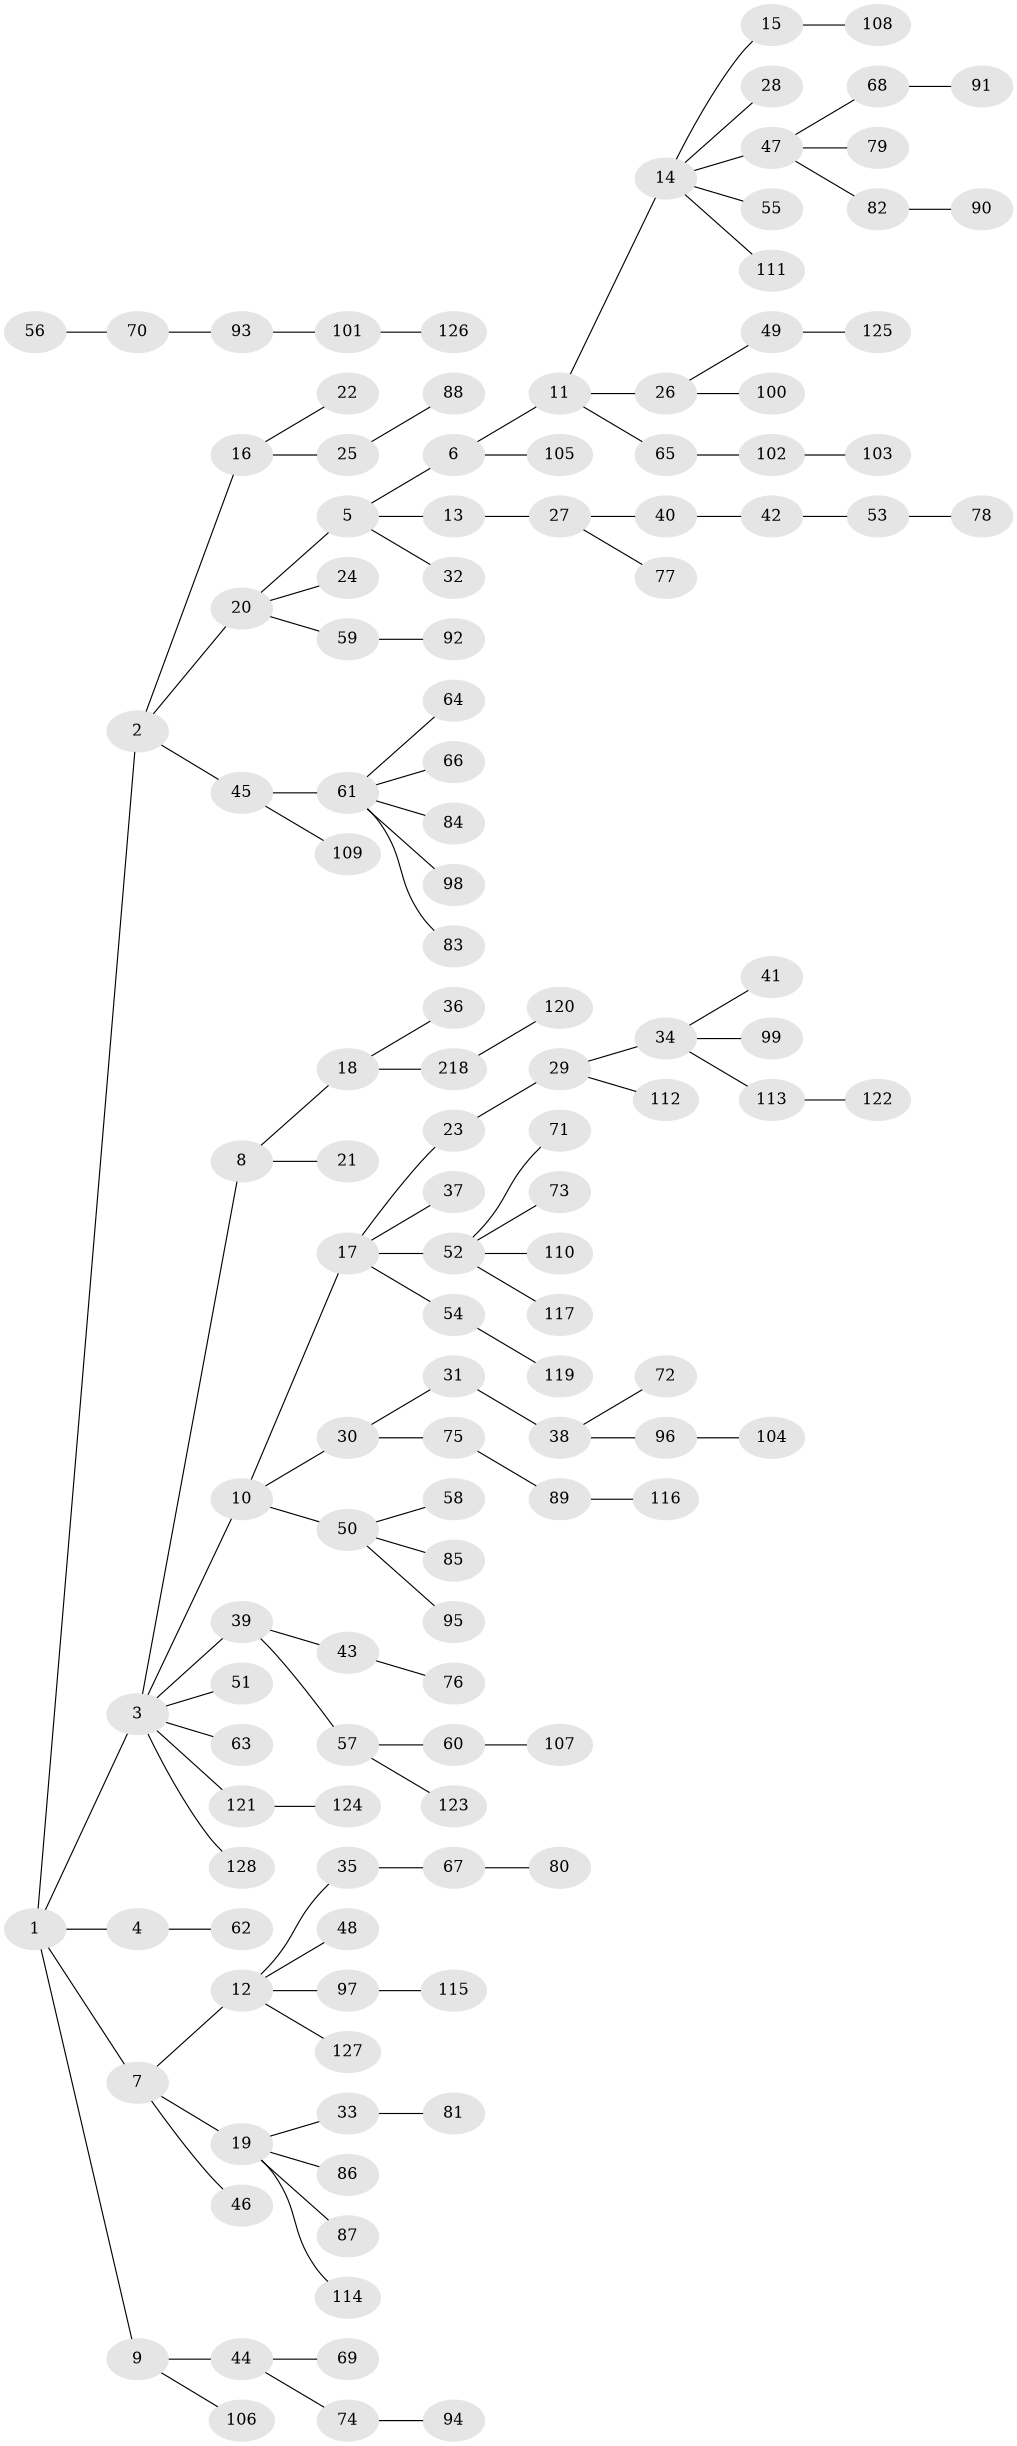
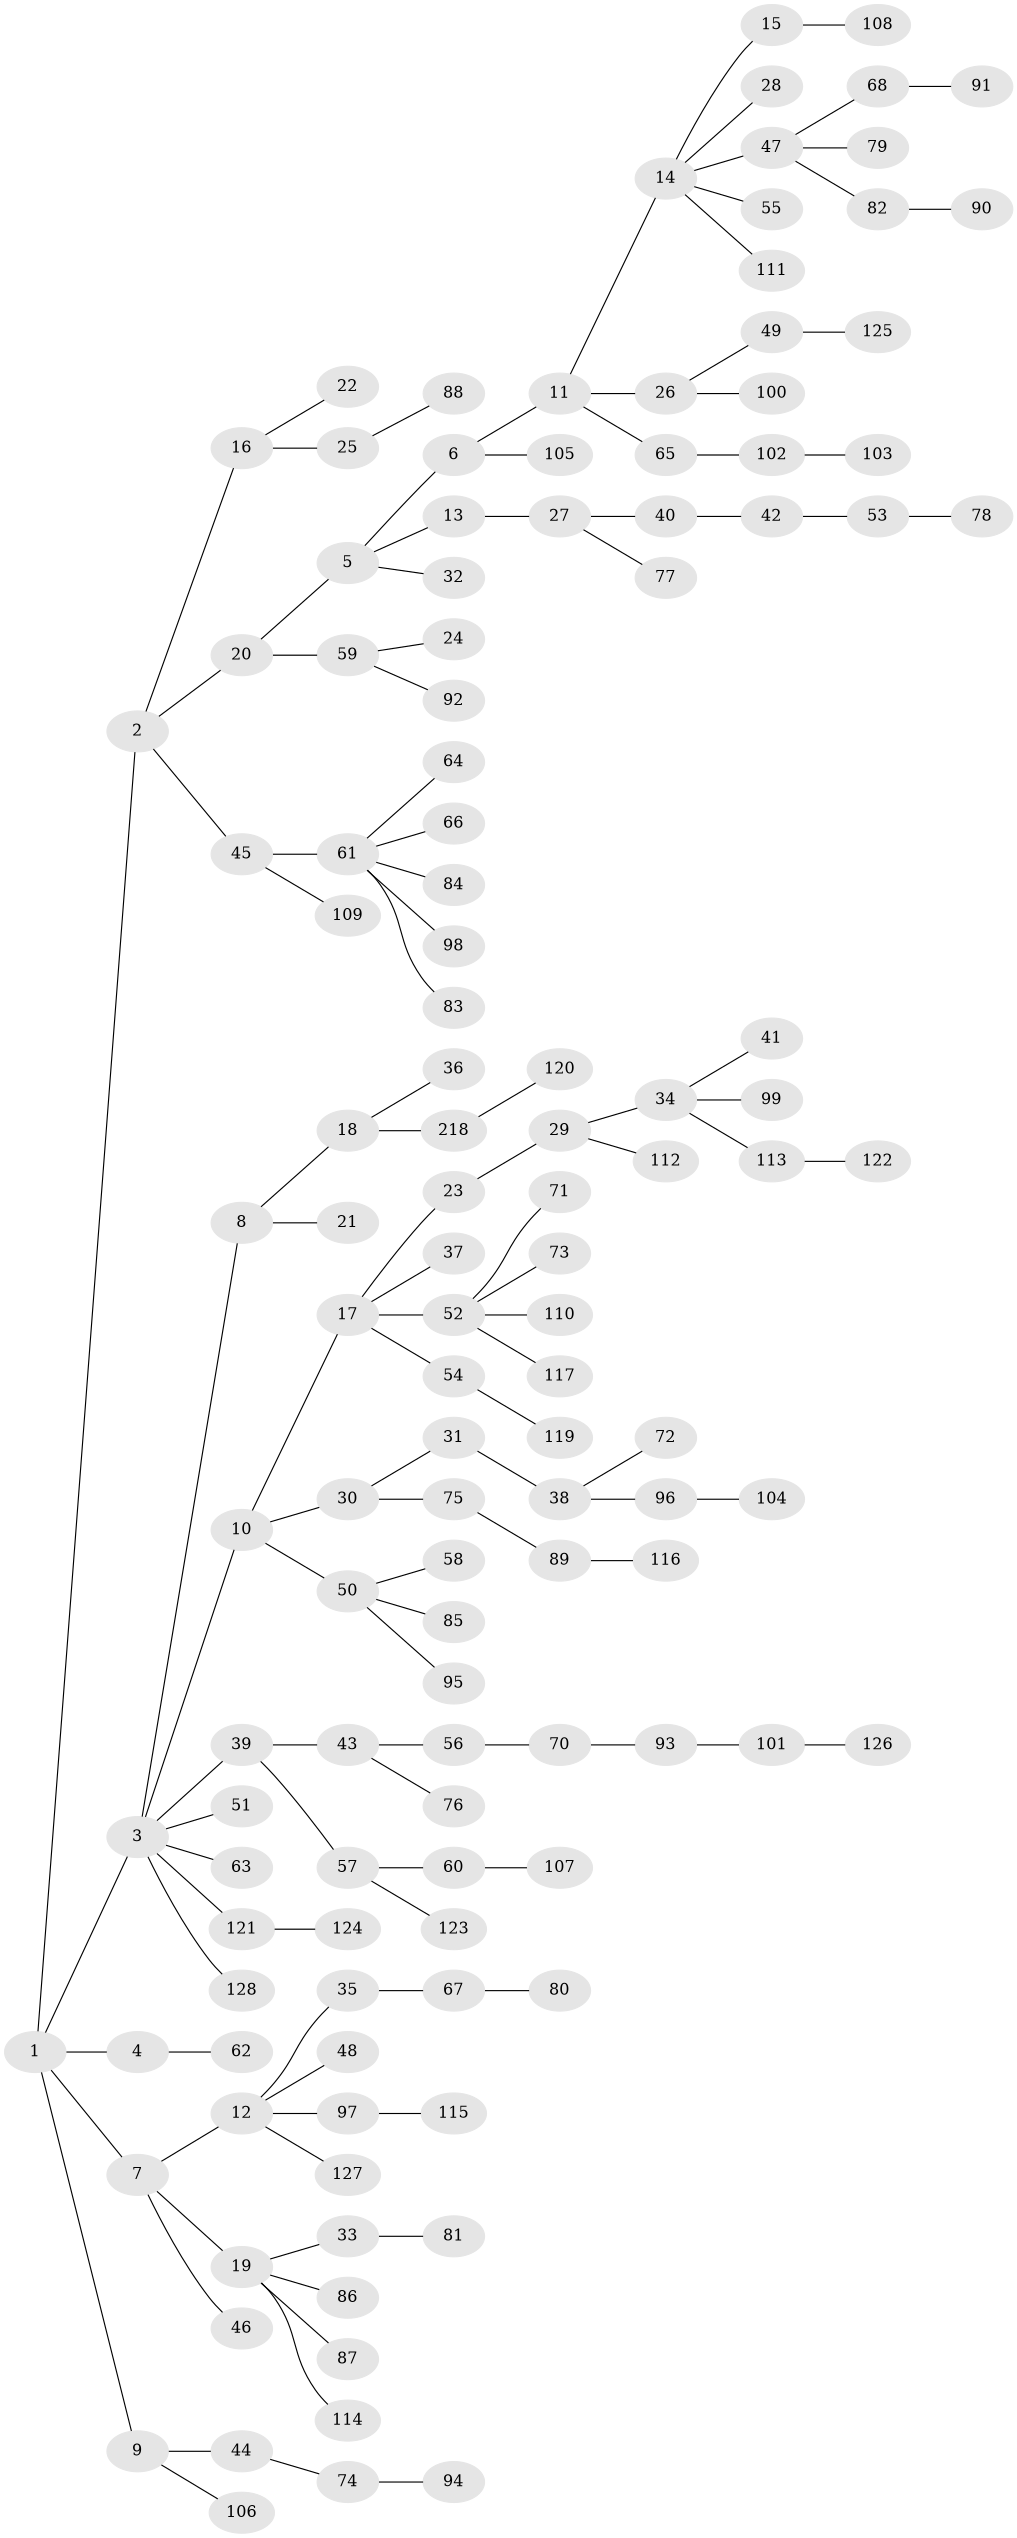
(295, 593) -> (401, 647)
none -> (401, 1745)
(348, 2359) -> none
